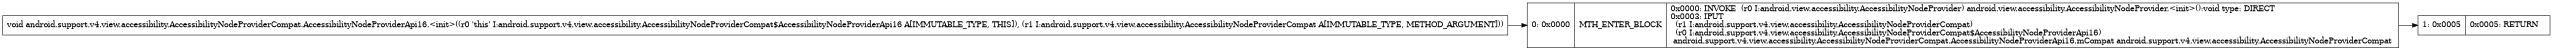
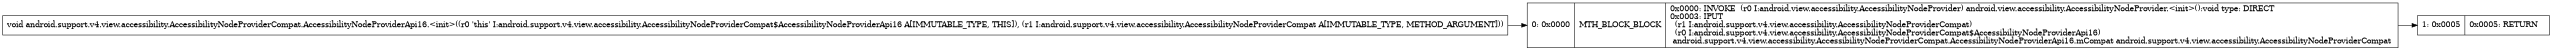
(1620, 25) -> (1620, 25)
